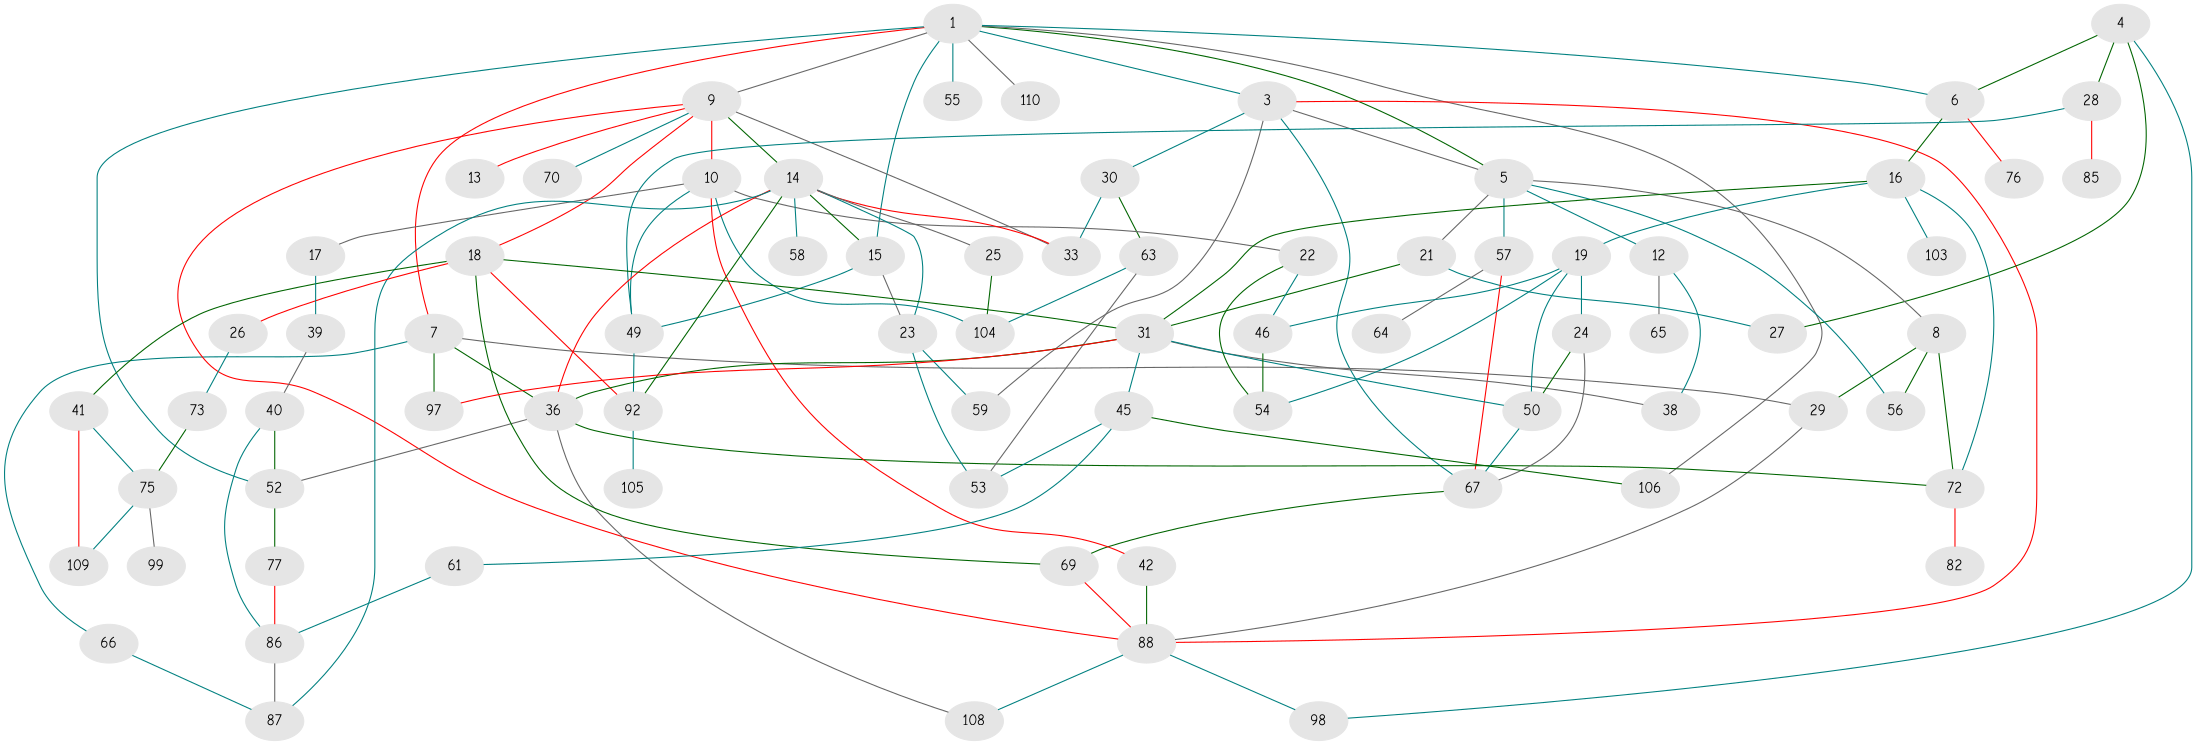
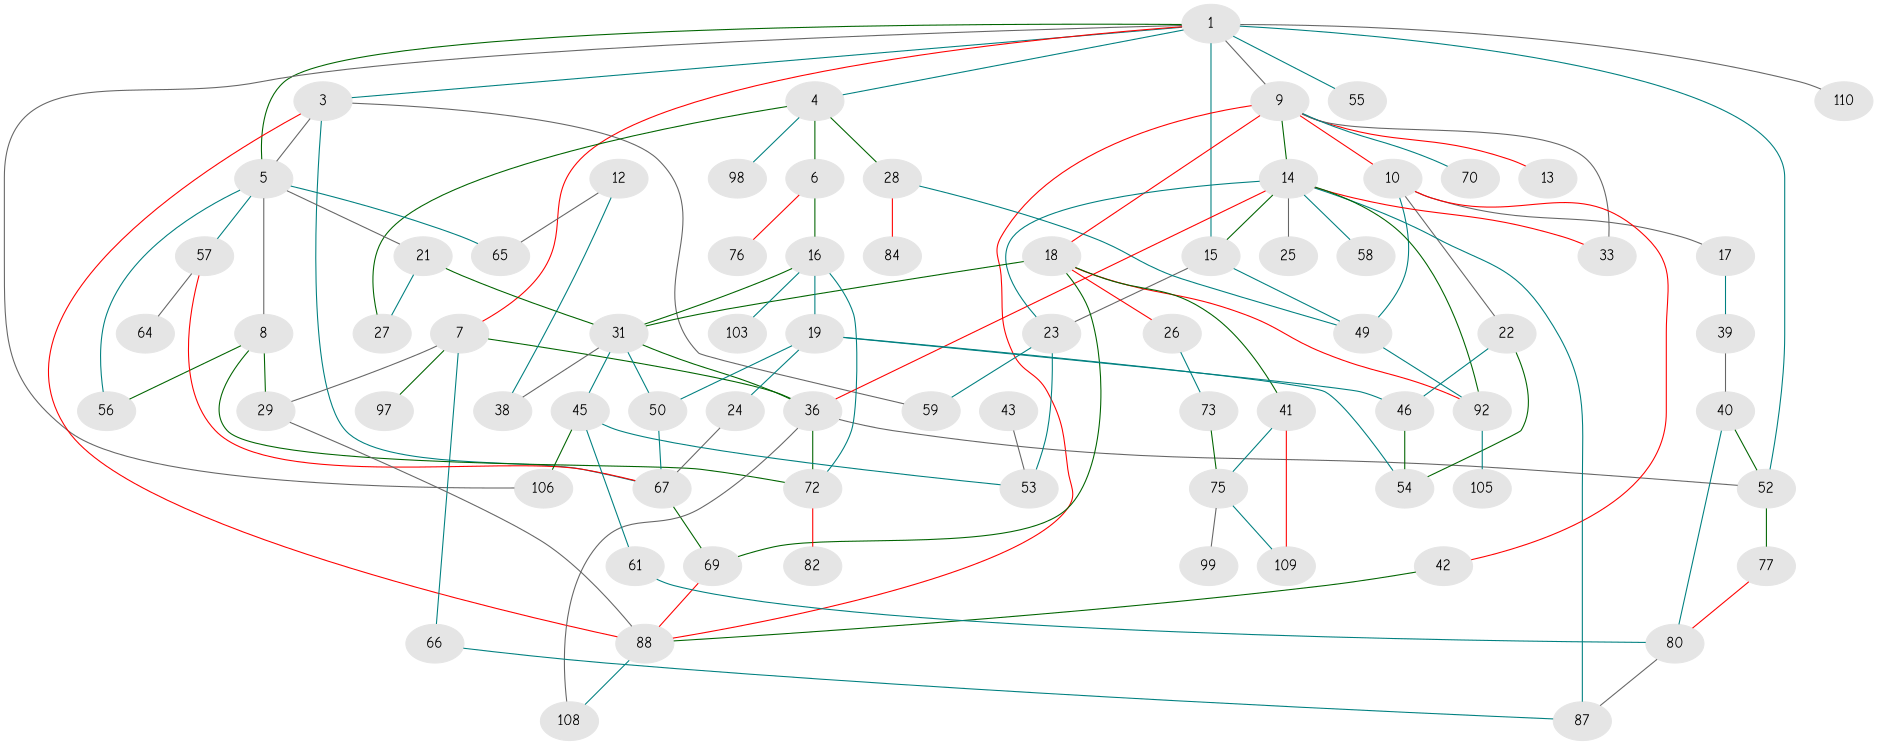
(1456, 47) -> (1013, 62)
(1110, 179) -> none
(2092, 179) -> (892, 256)
(1581, 217) -> (385, 211)
(1149, 256) -> (1009, 411)
(985, 334) -> none
(1557, 371) -> none
(624, 378) -> none
(275, 644) -> (1675, 644)
(1233, 682) -> none
